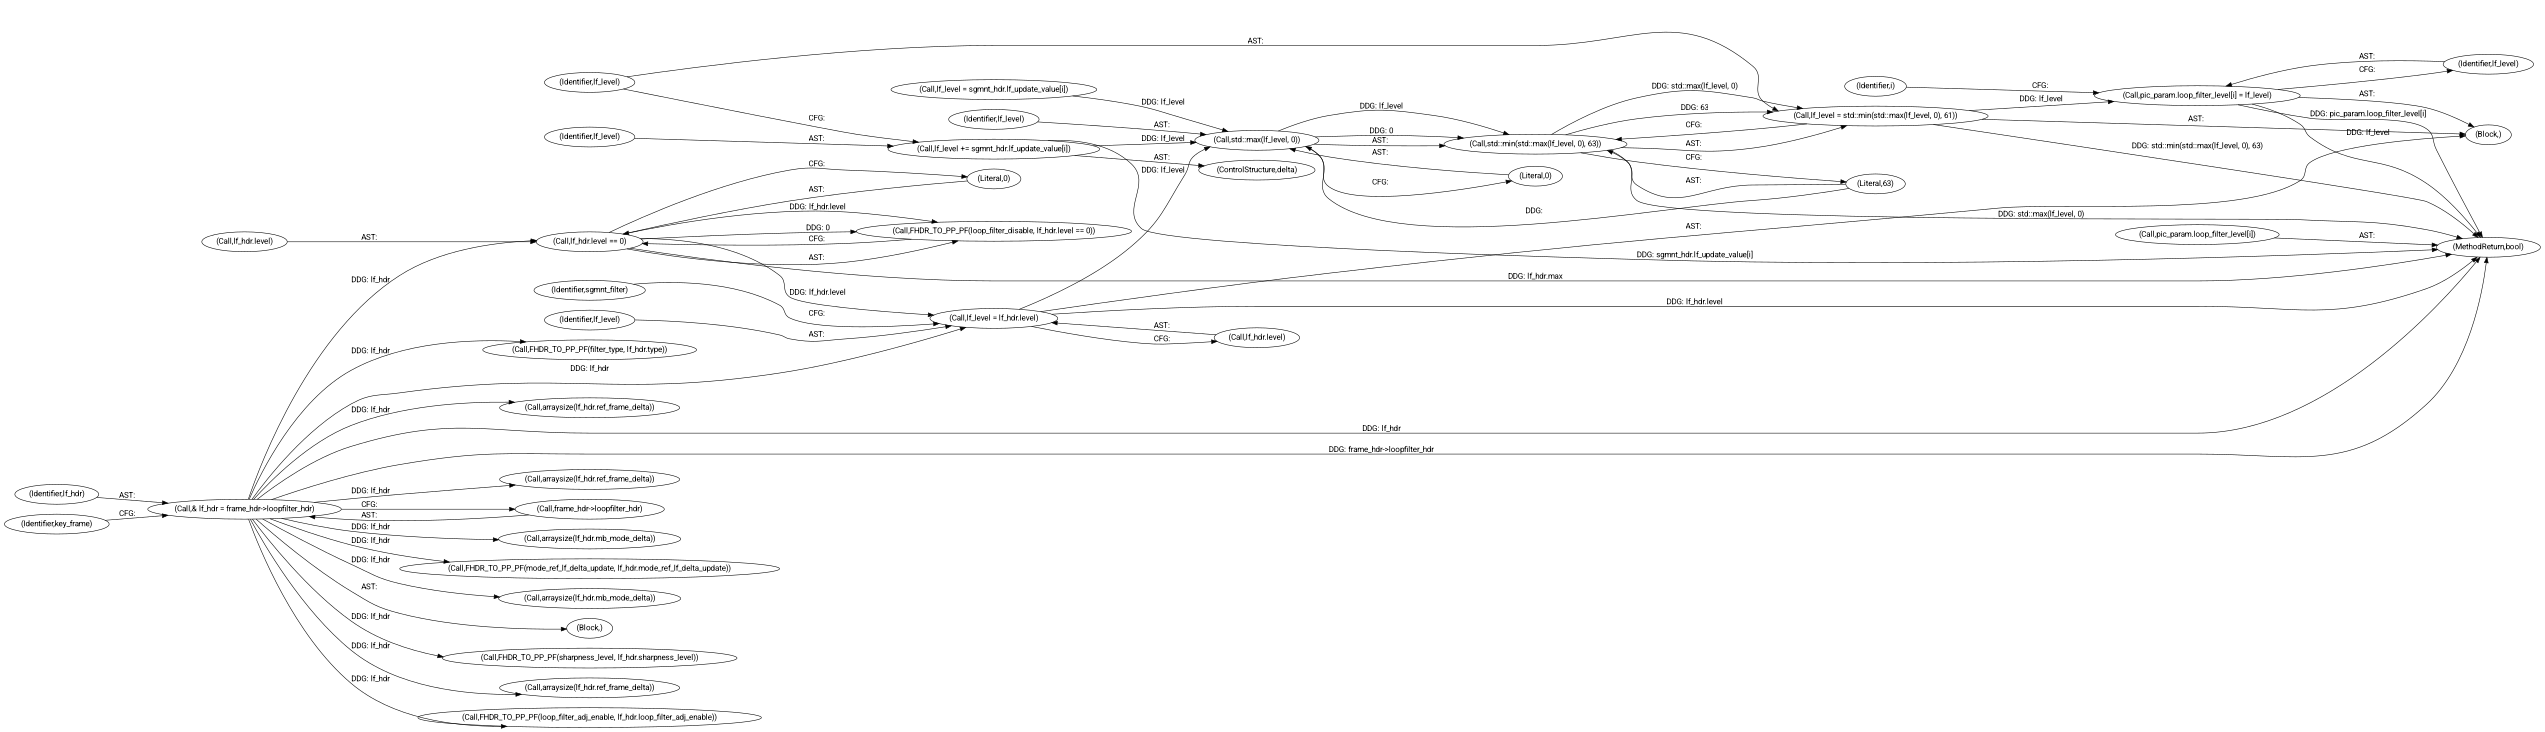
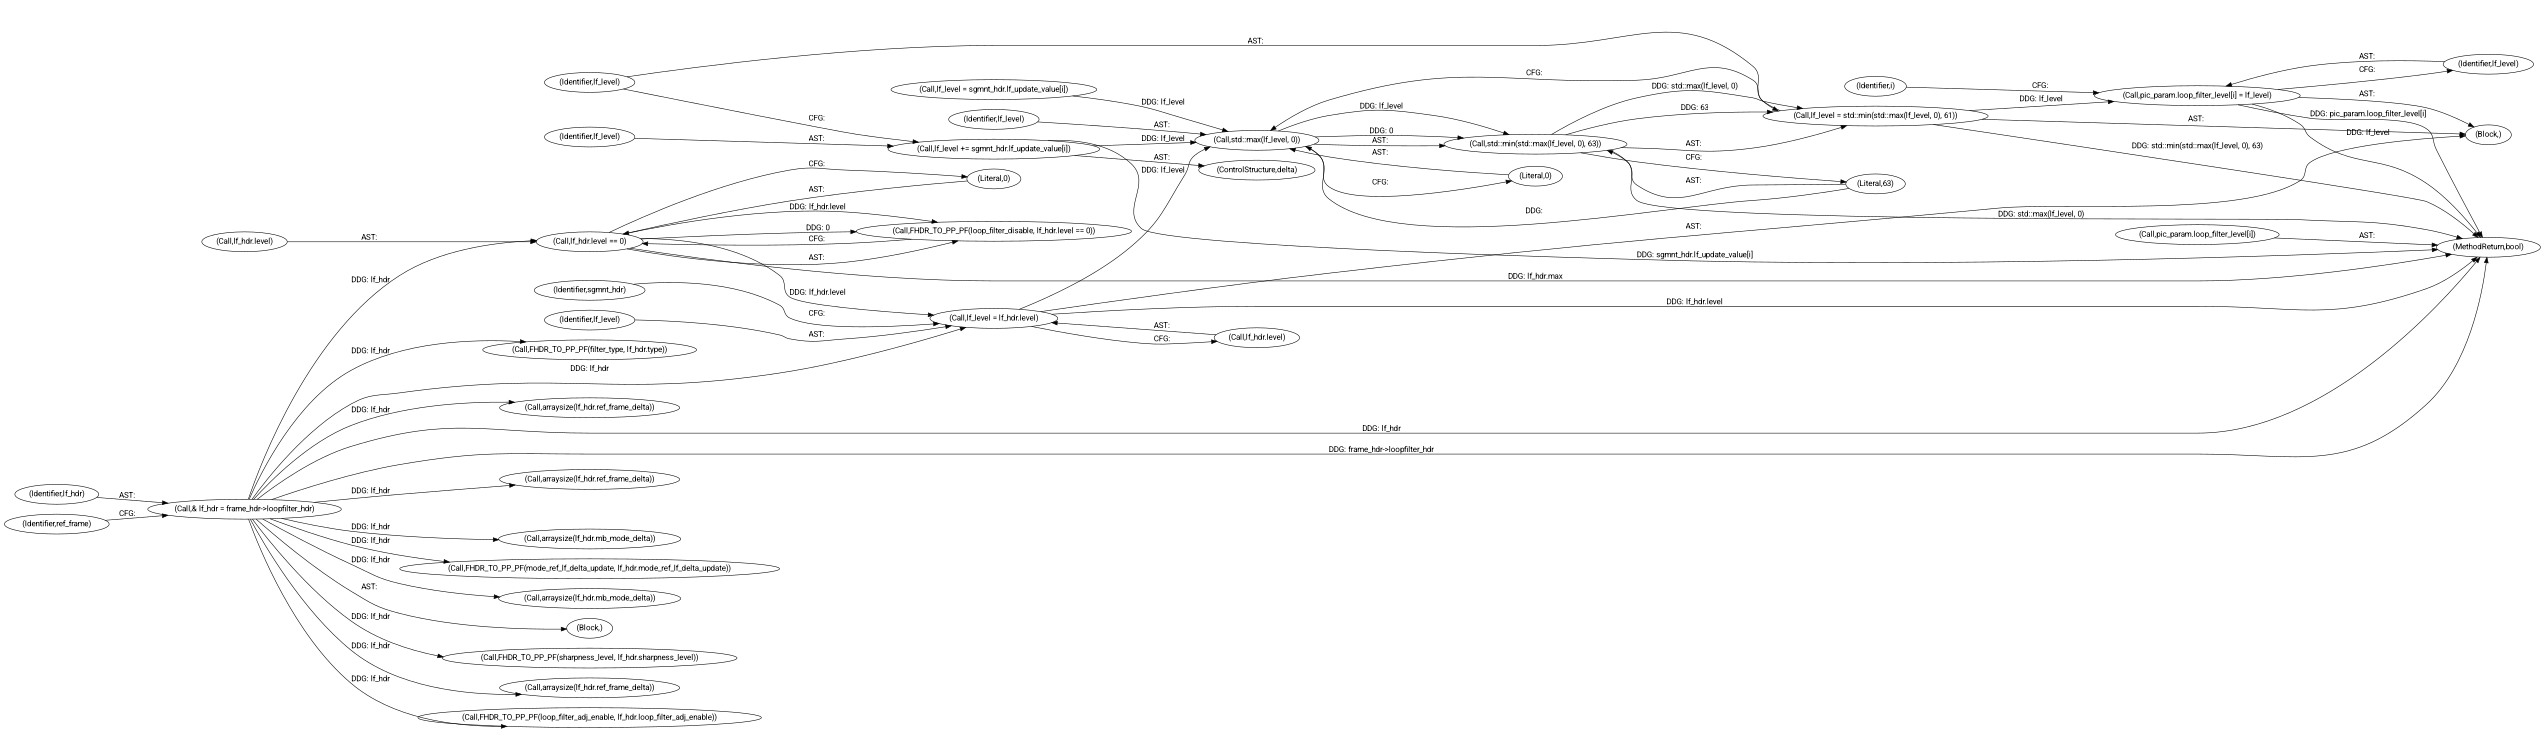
(1714, 133) -> (1533, 79)
(590, 290) -> (590, 290)
(590, 509) -> none
(57, 524) -> (57, 524)
